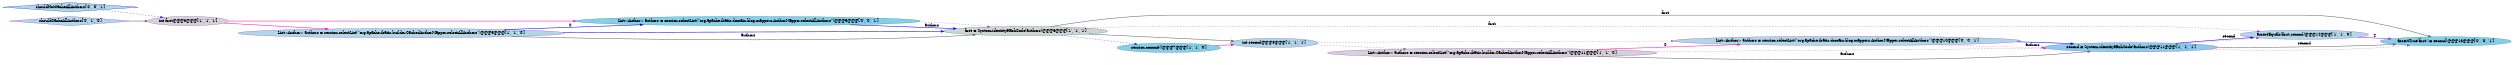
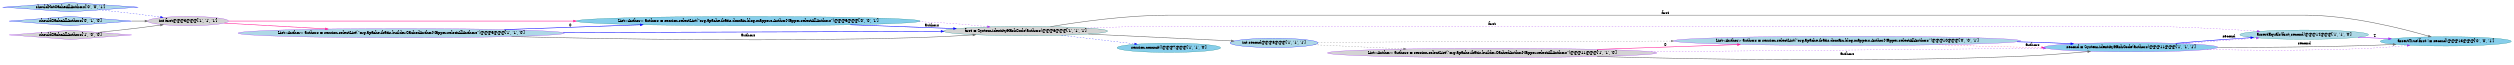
(70, 21) -> (70, 21)
none -> (70, 35)
(2304, 35) -> (2304, 35)
(1274, 43) -> (1274, 43)
(1223, 45) -> none
